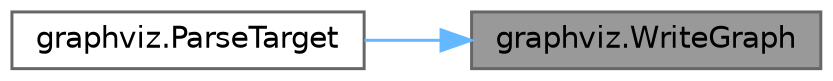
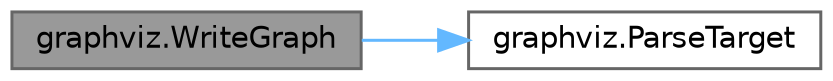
(402, 40) -> (400, 40)
